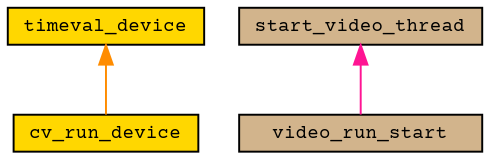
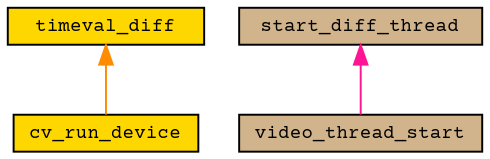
(106, 26) -> (106, 26)
(361, 26) -> (361, 26)
(361, 133) -> (361, 133)
